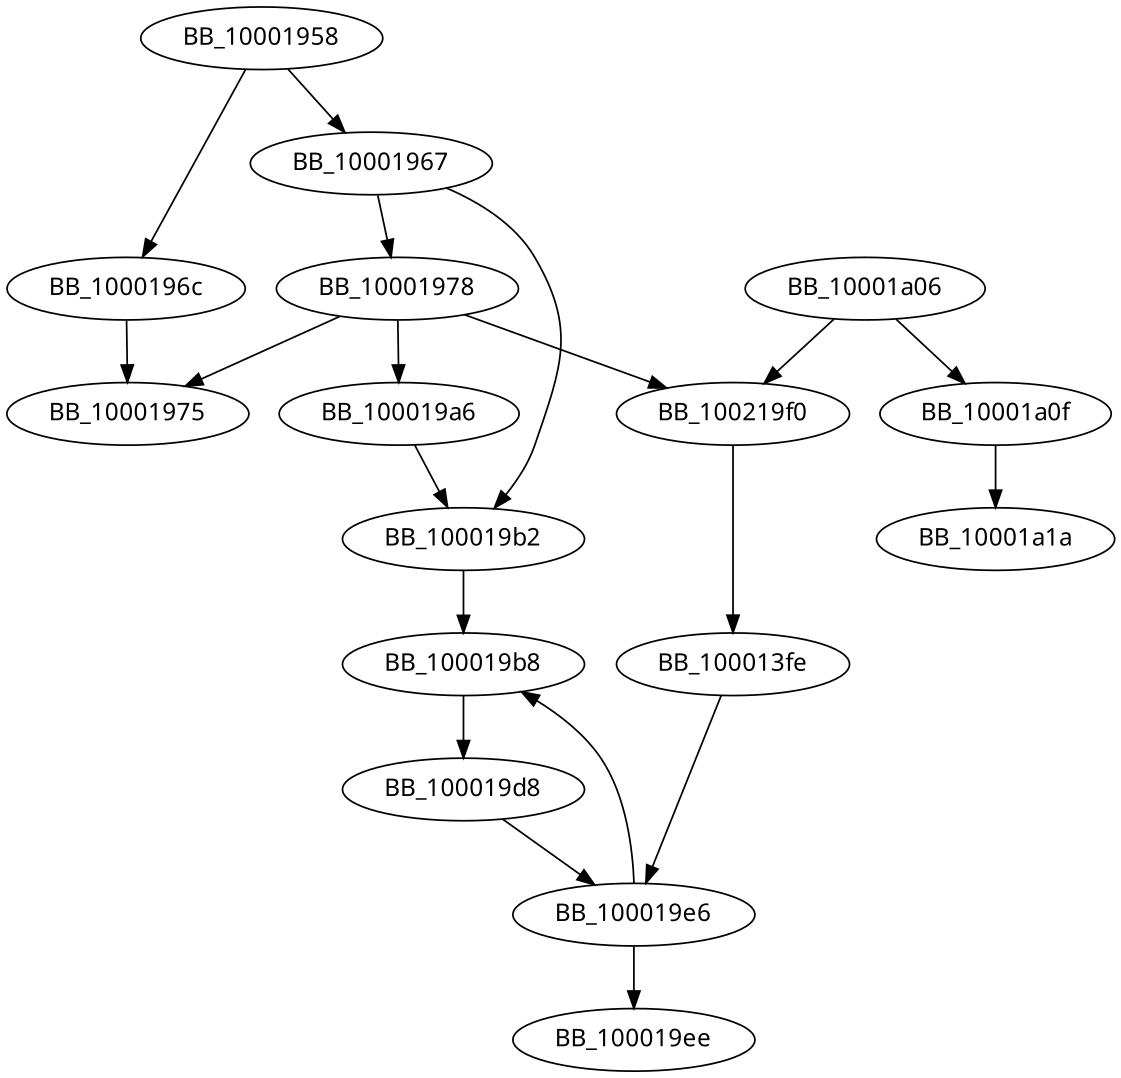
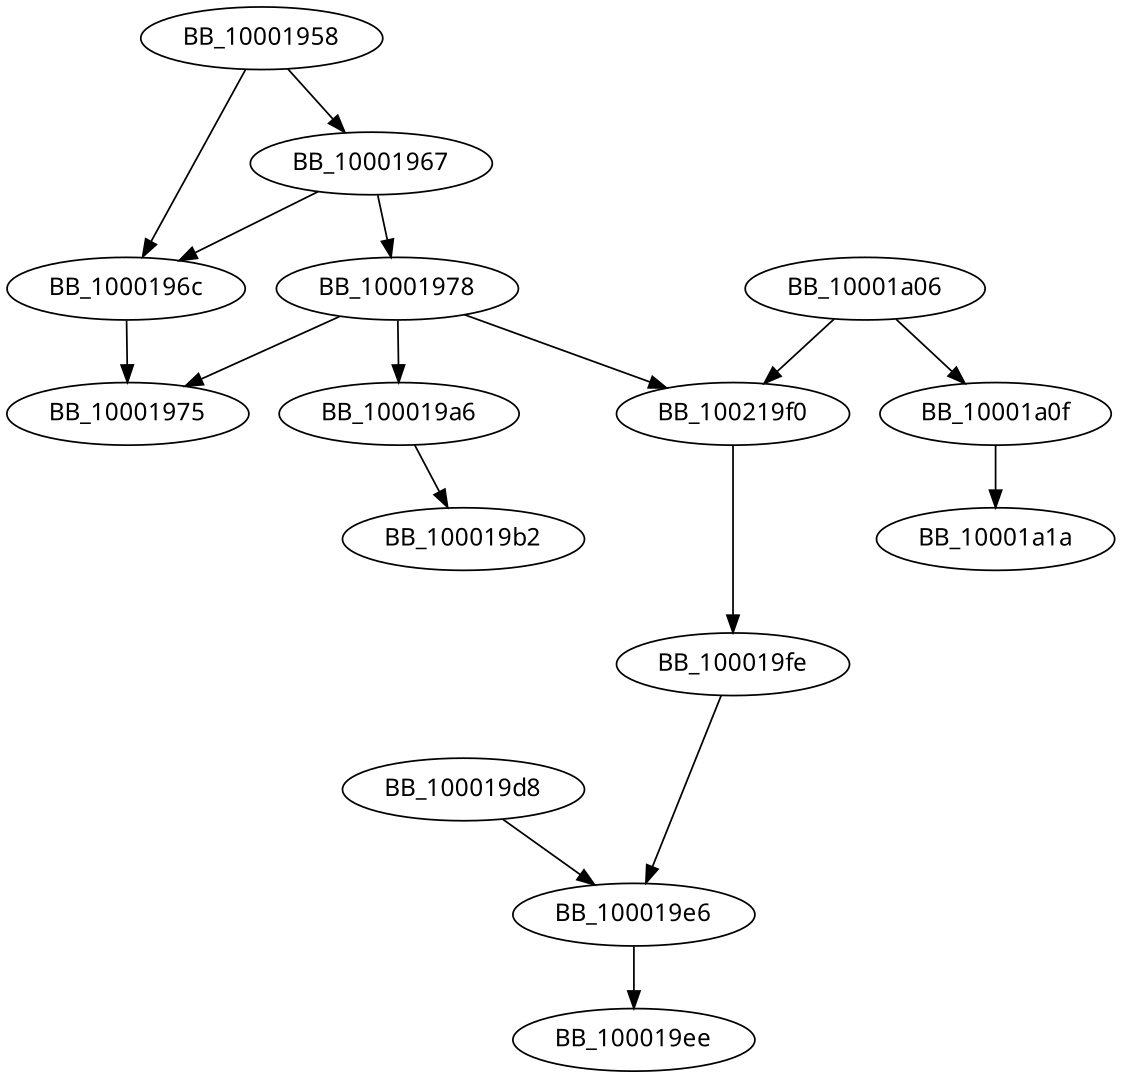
(559, 322) -> (257, 222)
(463, 664) -> none
(733, 664) -> (733, 664)
